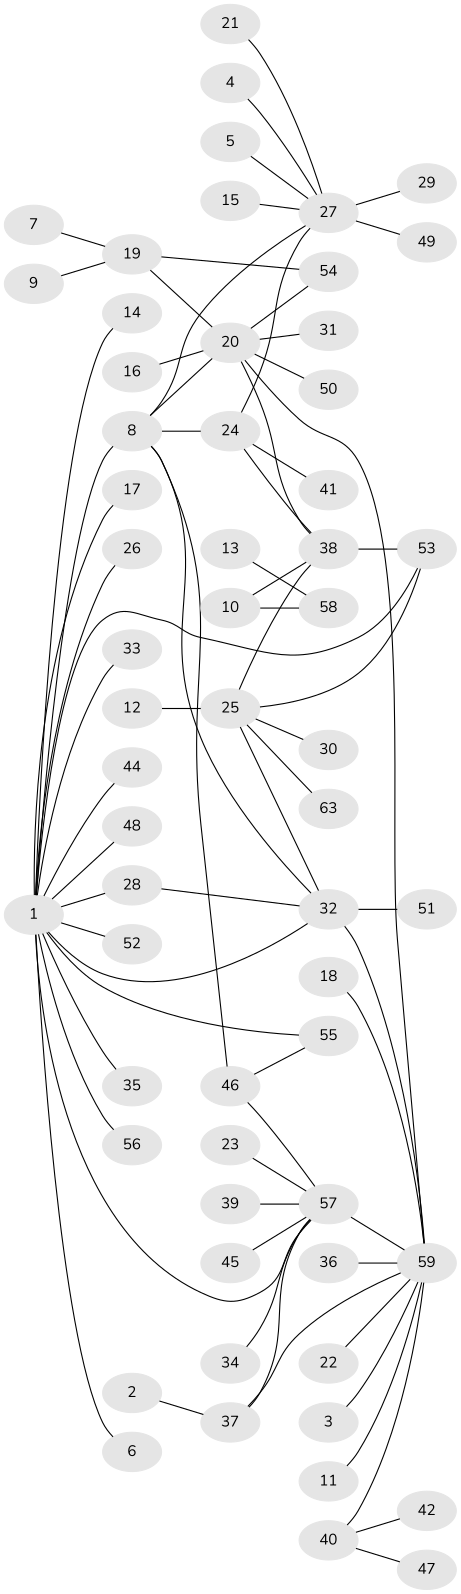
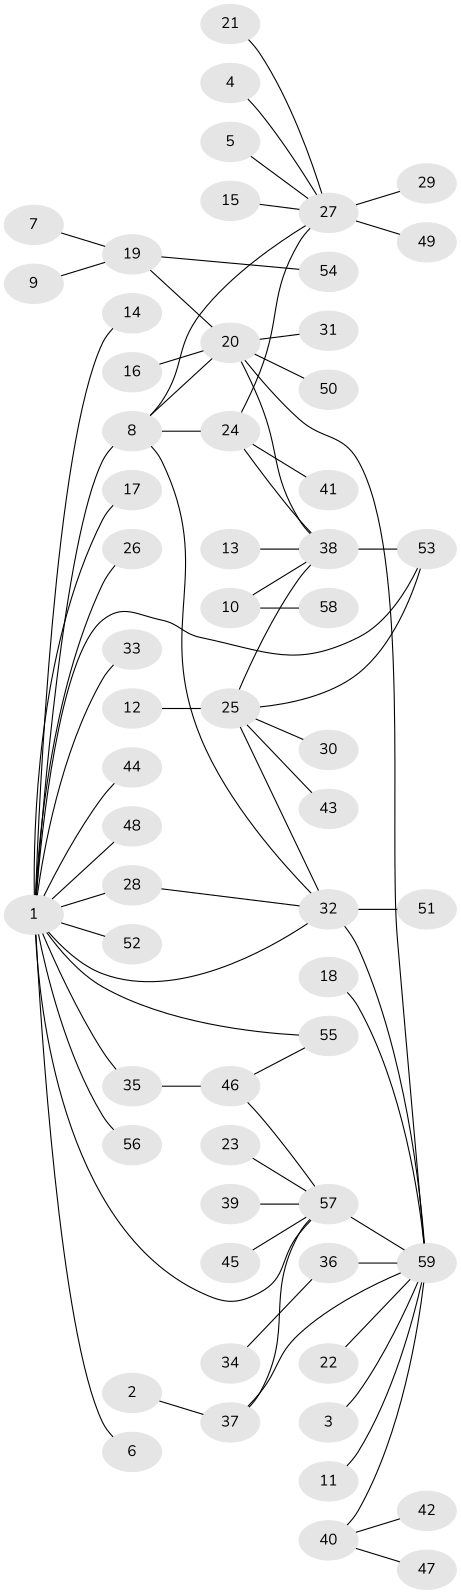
(284, 304) -> none
(273, 574) -> (280, 549)
(197, 752) -> (181, 1086)
(329, 809) -> (329, 809)
(273, 1300) -> (272, 1322)
